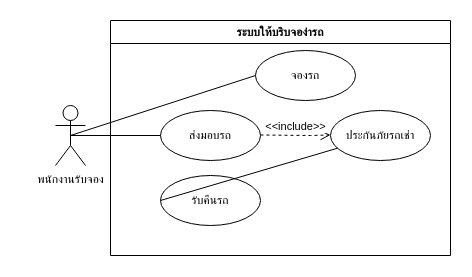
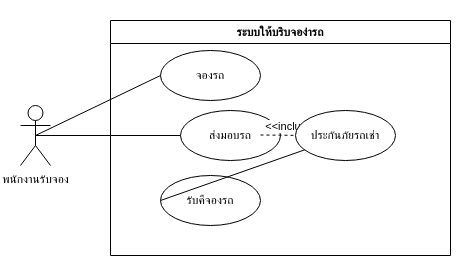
(306, 76) -> (211, 76)
(71, 136) -> (36, 136)
(211, 136) -> (231, 136)
(381, 136) -> (346, 136)
(211, 201) -> (211, 201)
